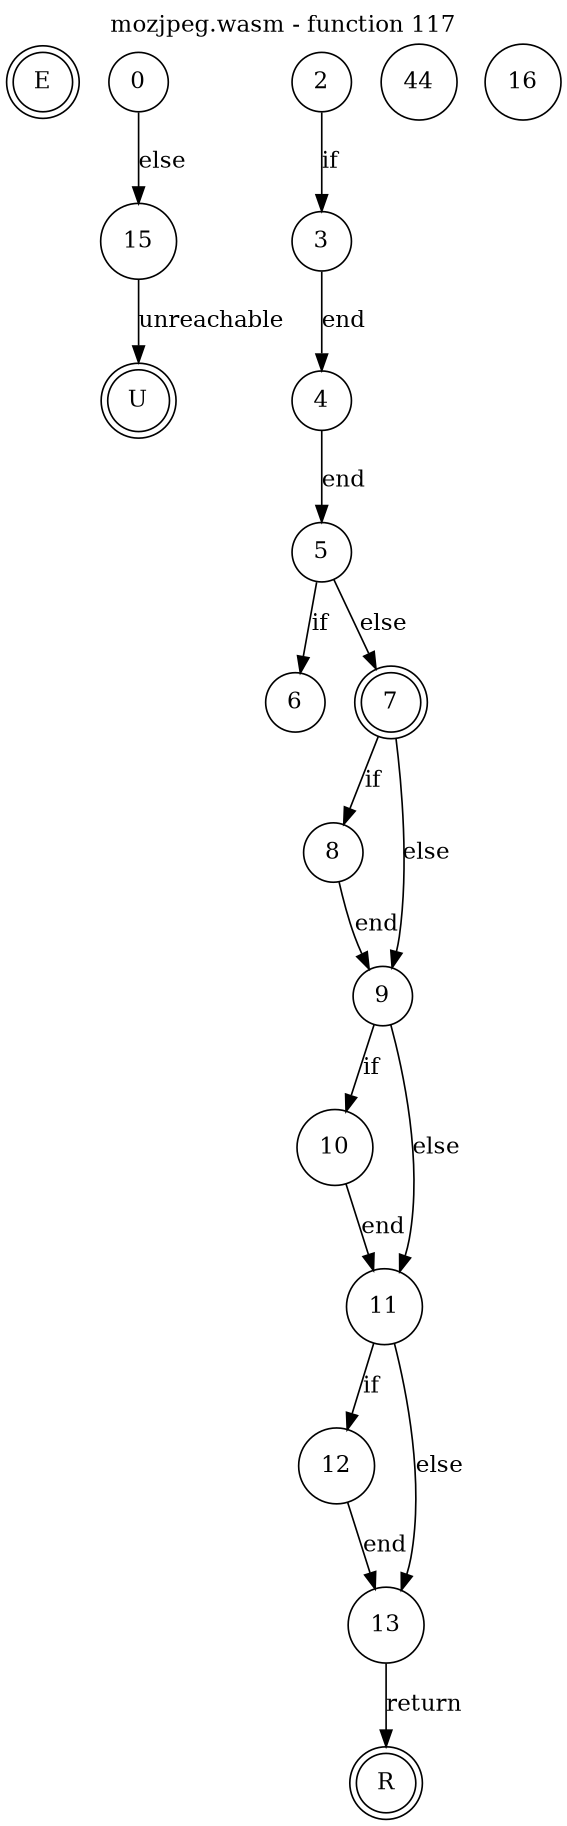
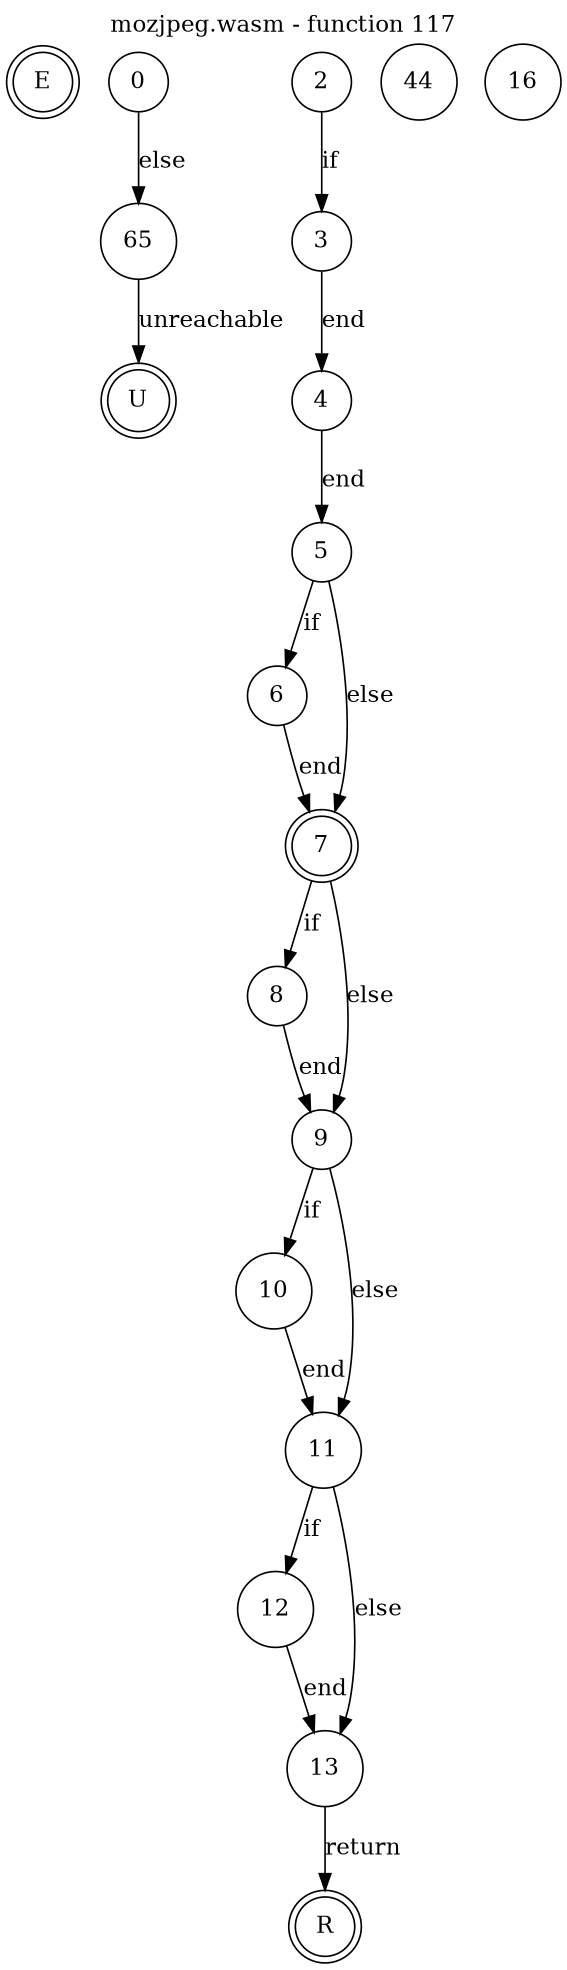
(139, 241) -> (139, 241)
none -> (293, 761)
